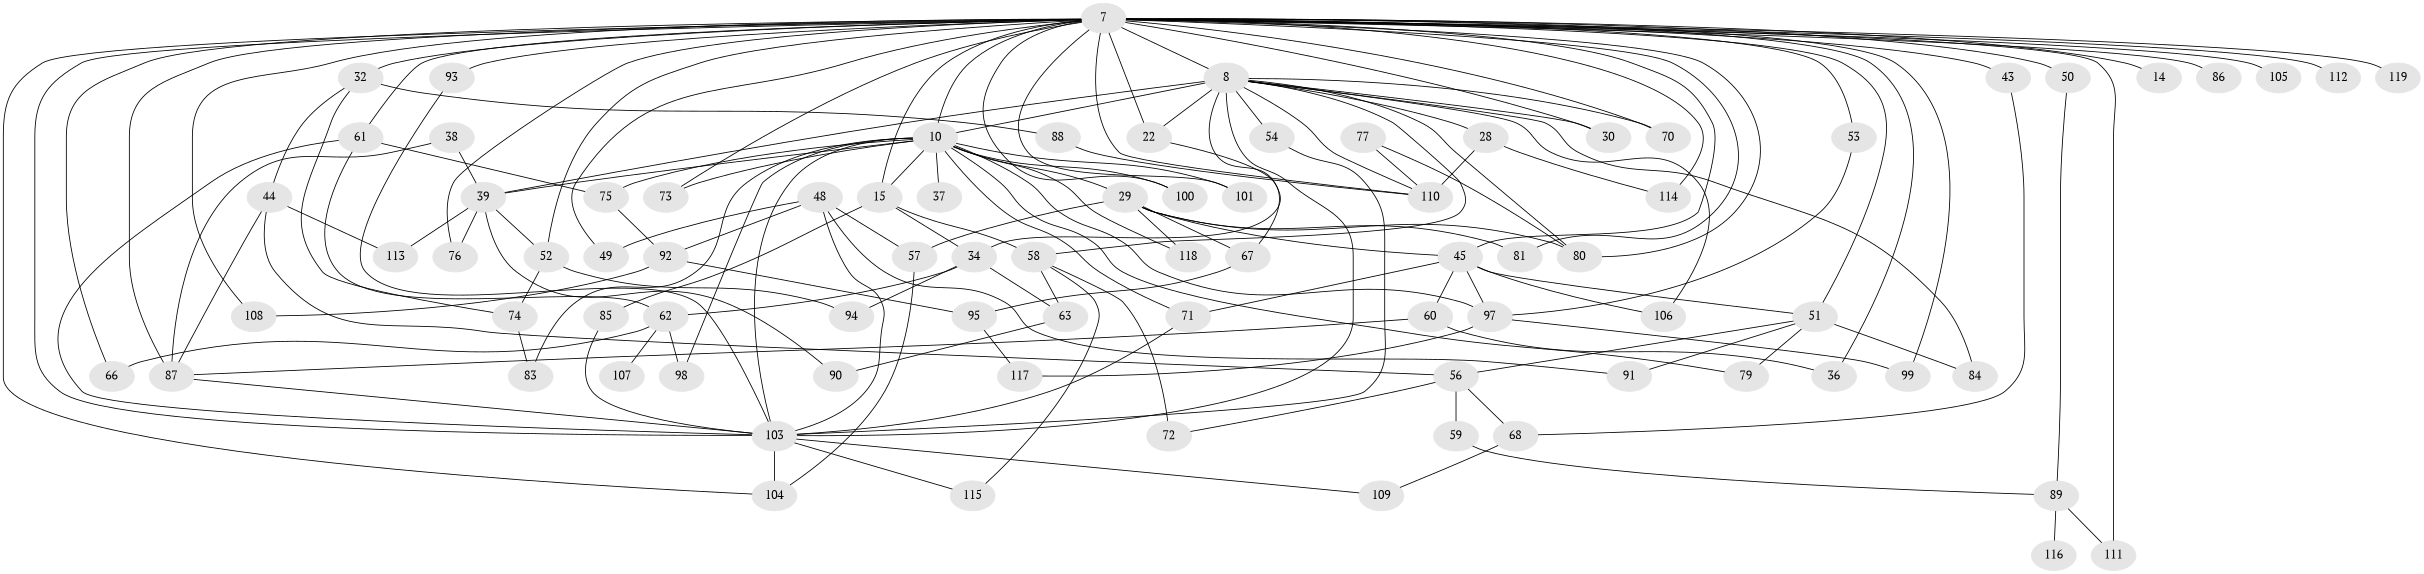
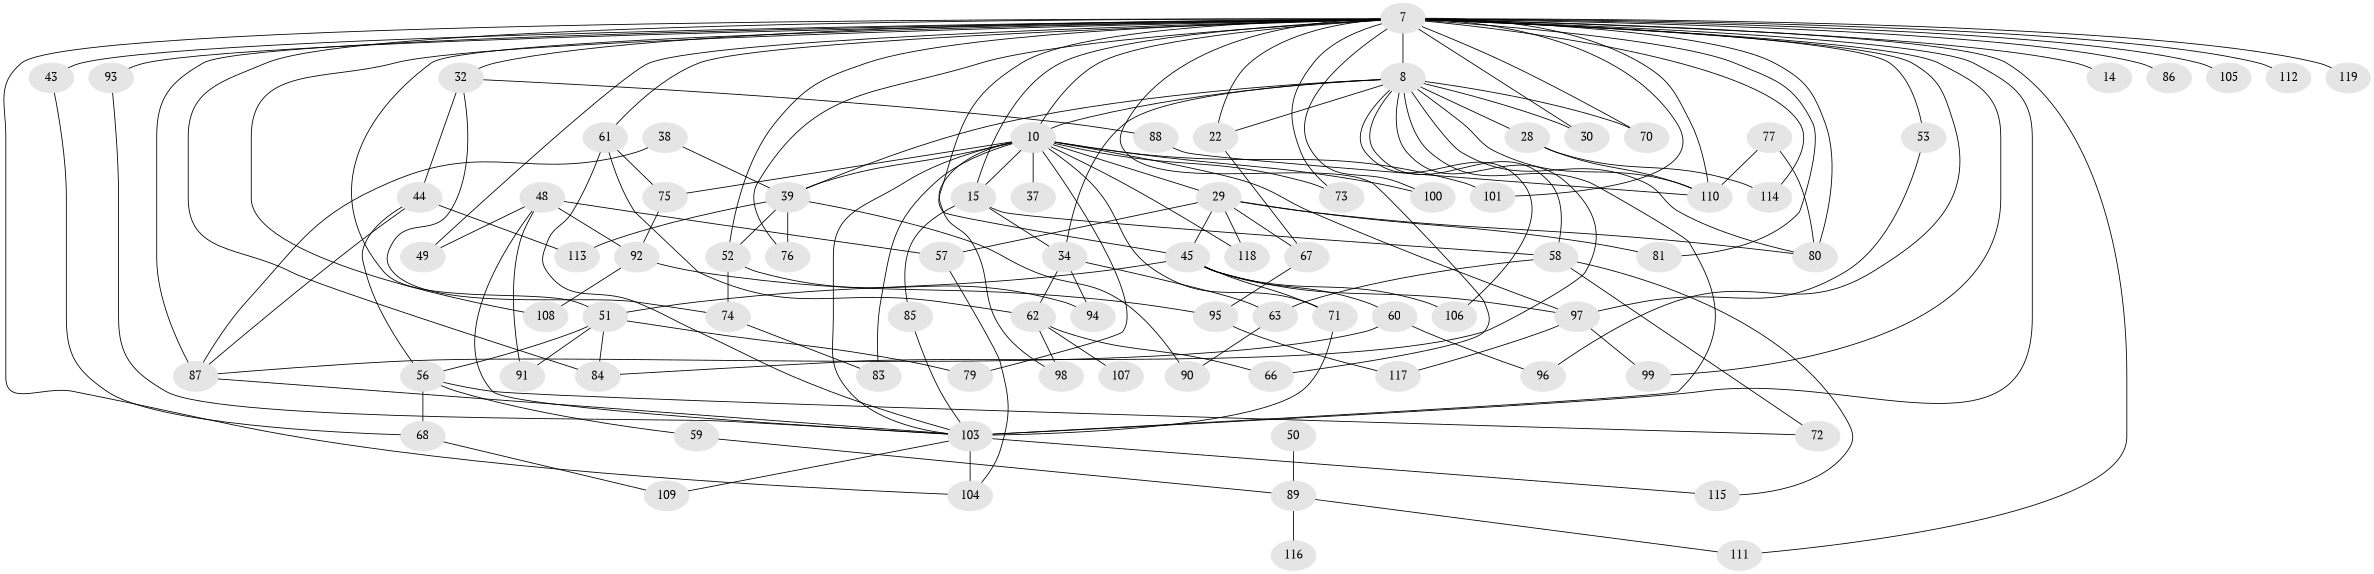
(1590, 25) -> (298, 57)
(1272, 138) -> none
(1834, 376) -> (1543, 376)
